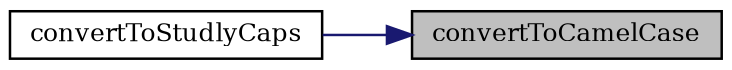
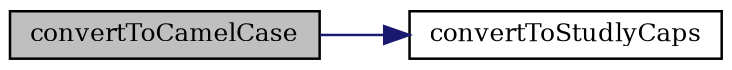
(354, 35) -> (352, 35)
